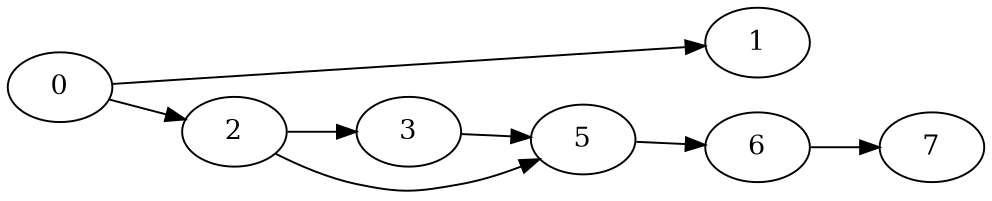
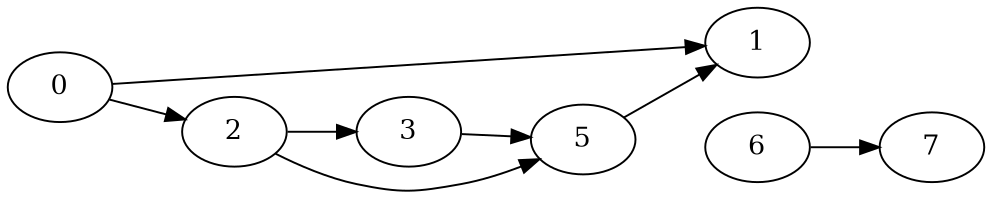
(661, 143) -> (662, 96)
